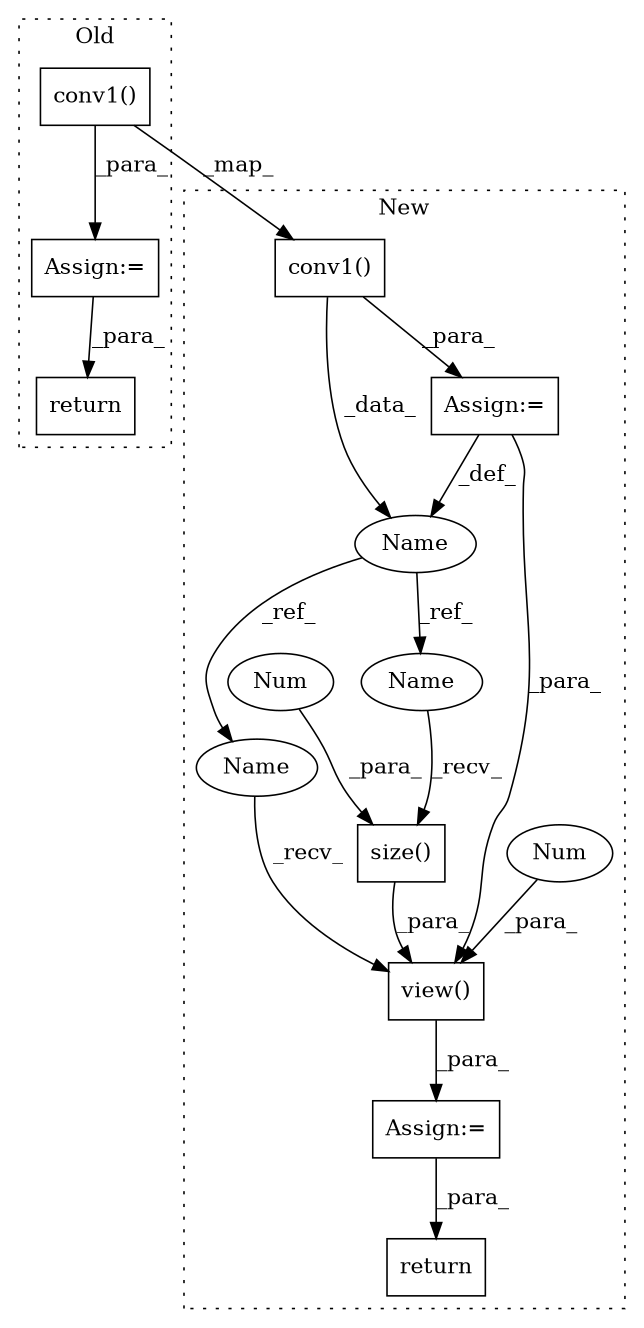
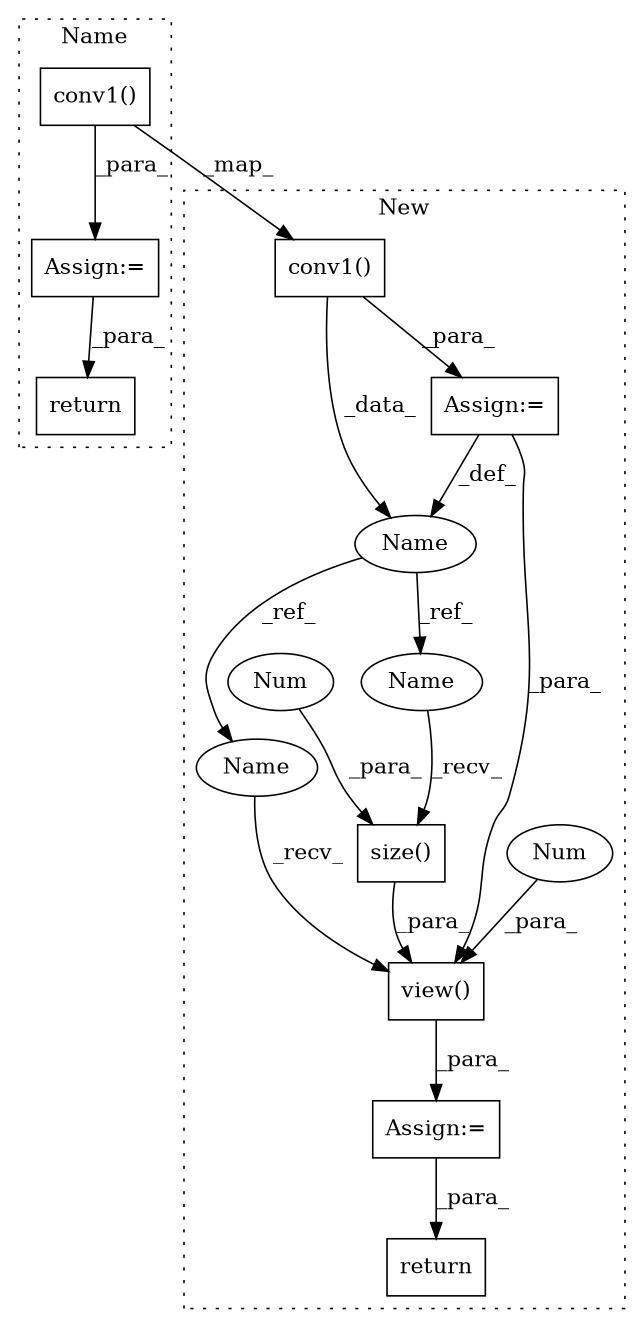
(95, 37) -> (95, 37)
